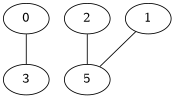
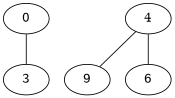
(87, 19) -> none
(148, 19) -> (148, 19)
(87, 80) -> (87, 80)
none -> (148, 80)
